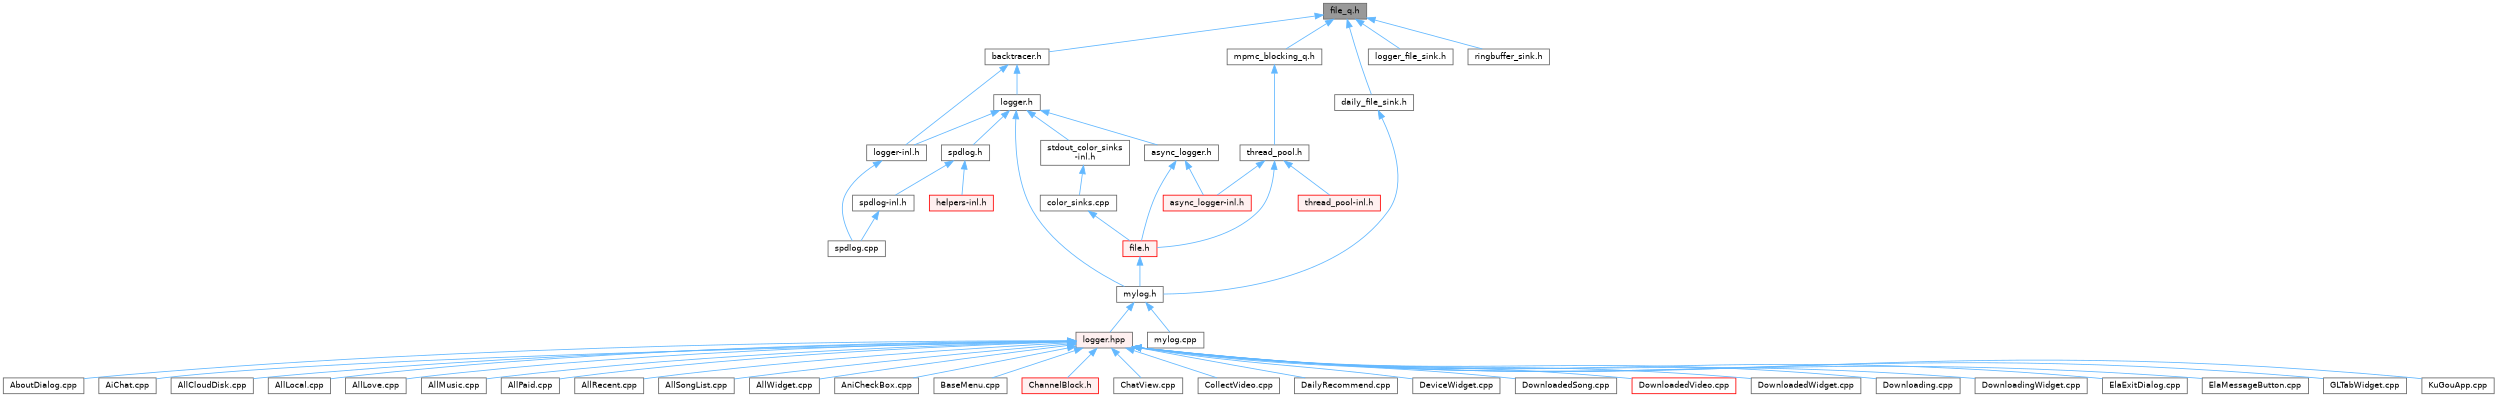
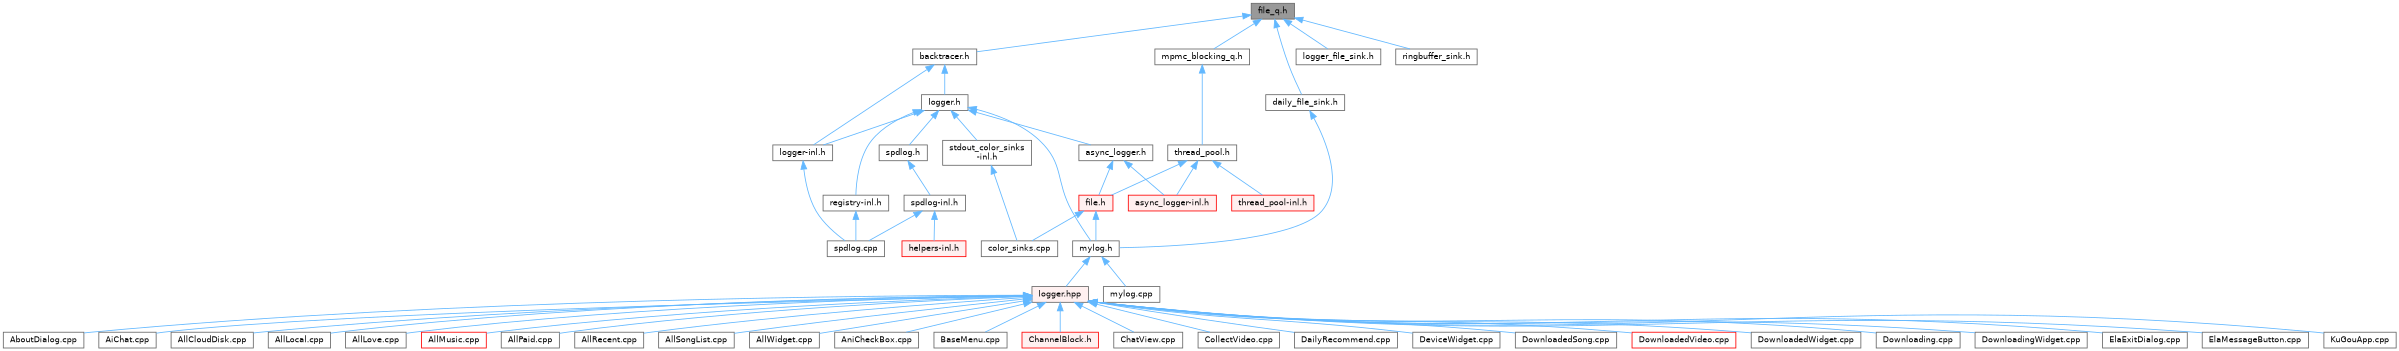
(963, 182) -> (934, 230)
none -> (856, 203)
(1112, 228) -> (1054, 228)
(454, 386) -> (454, 340)
(2365, 386) -> none
